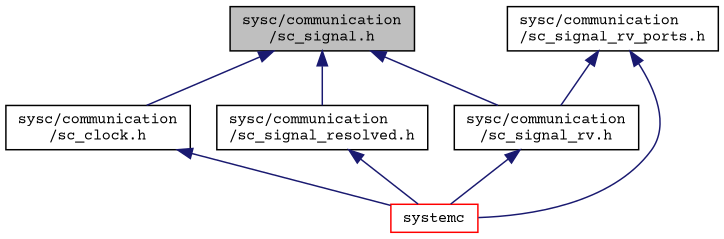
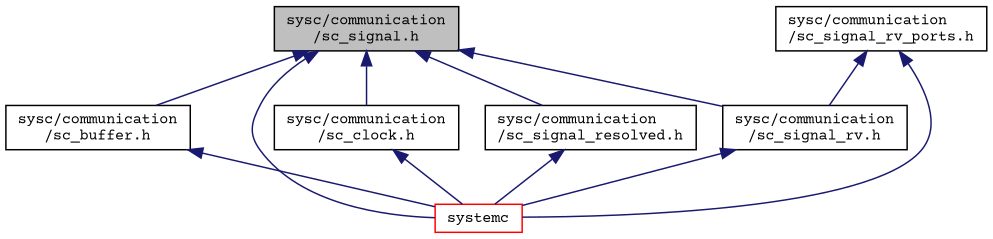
none -> (98, 128)
none -> (302, 186)
